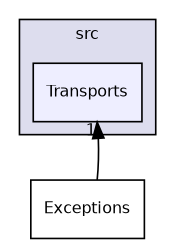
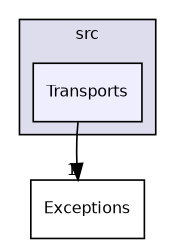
(98, 159) -> (77, 145)
